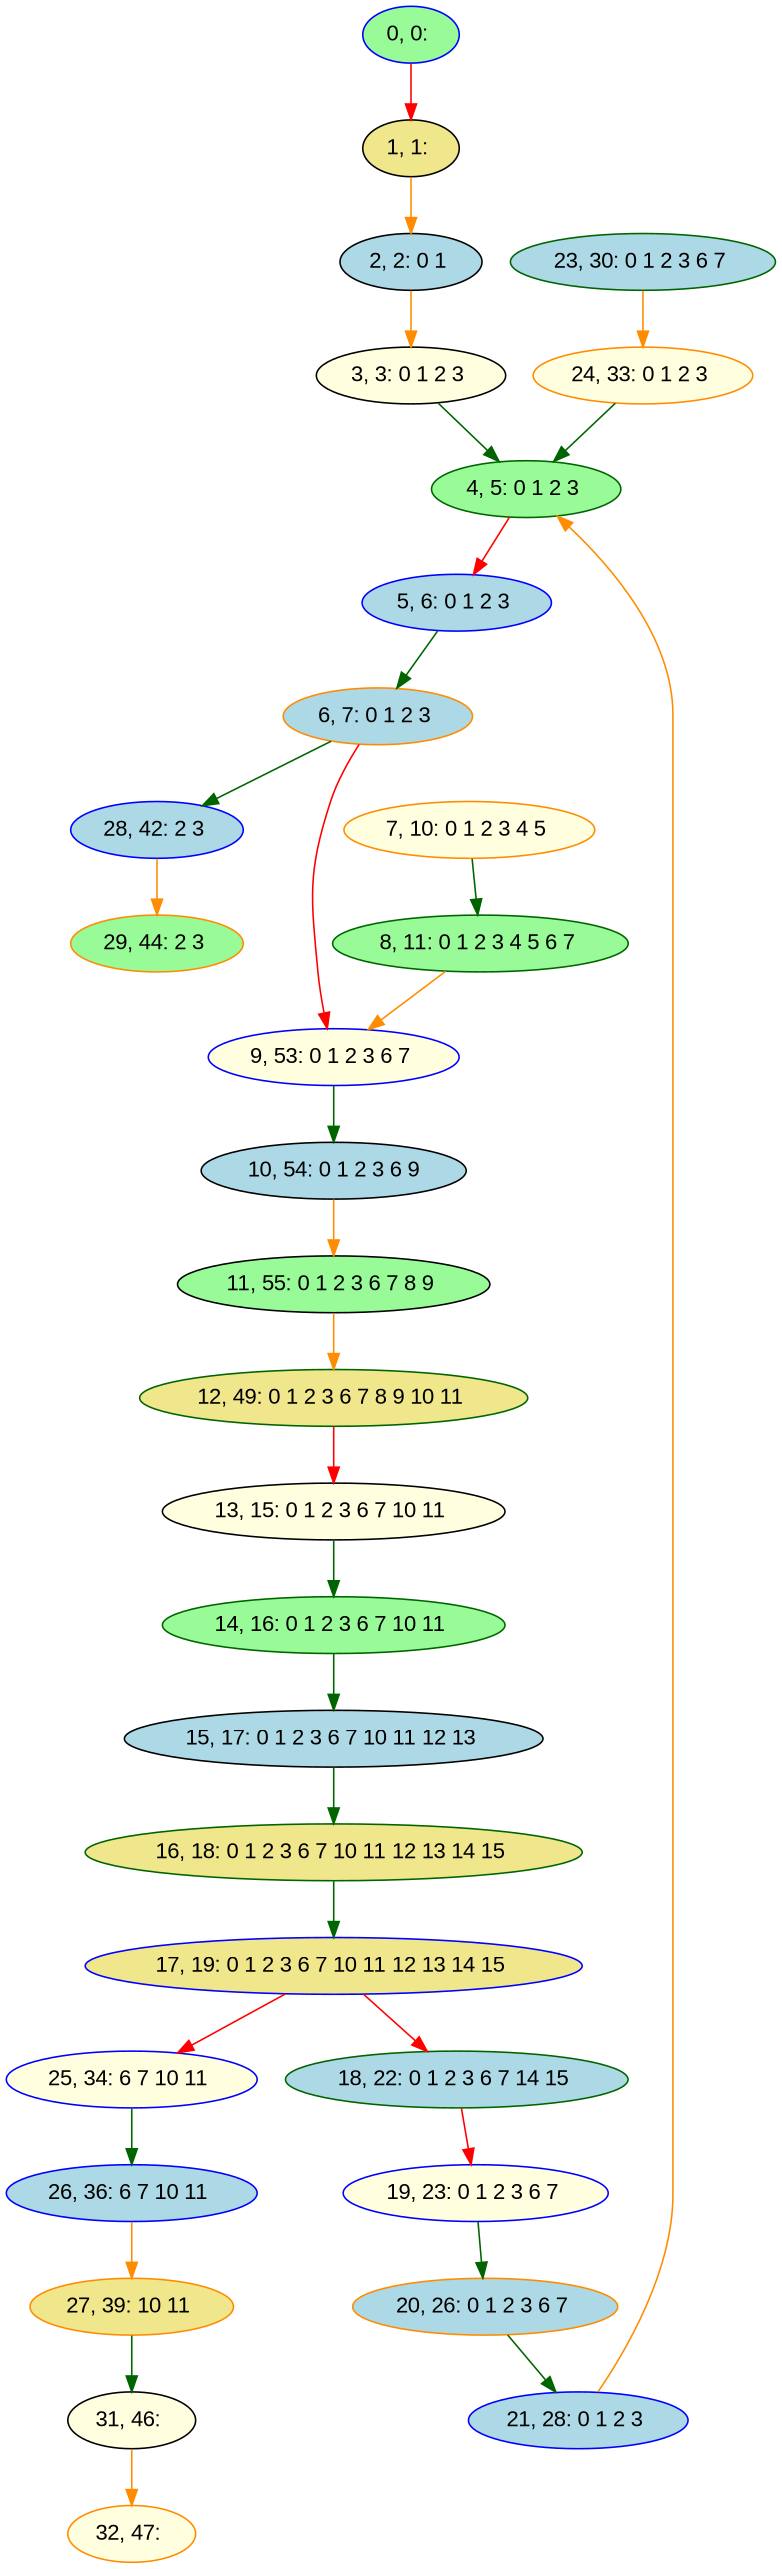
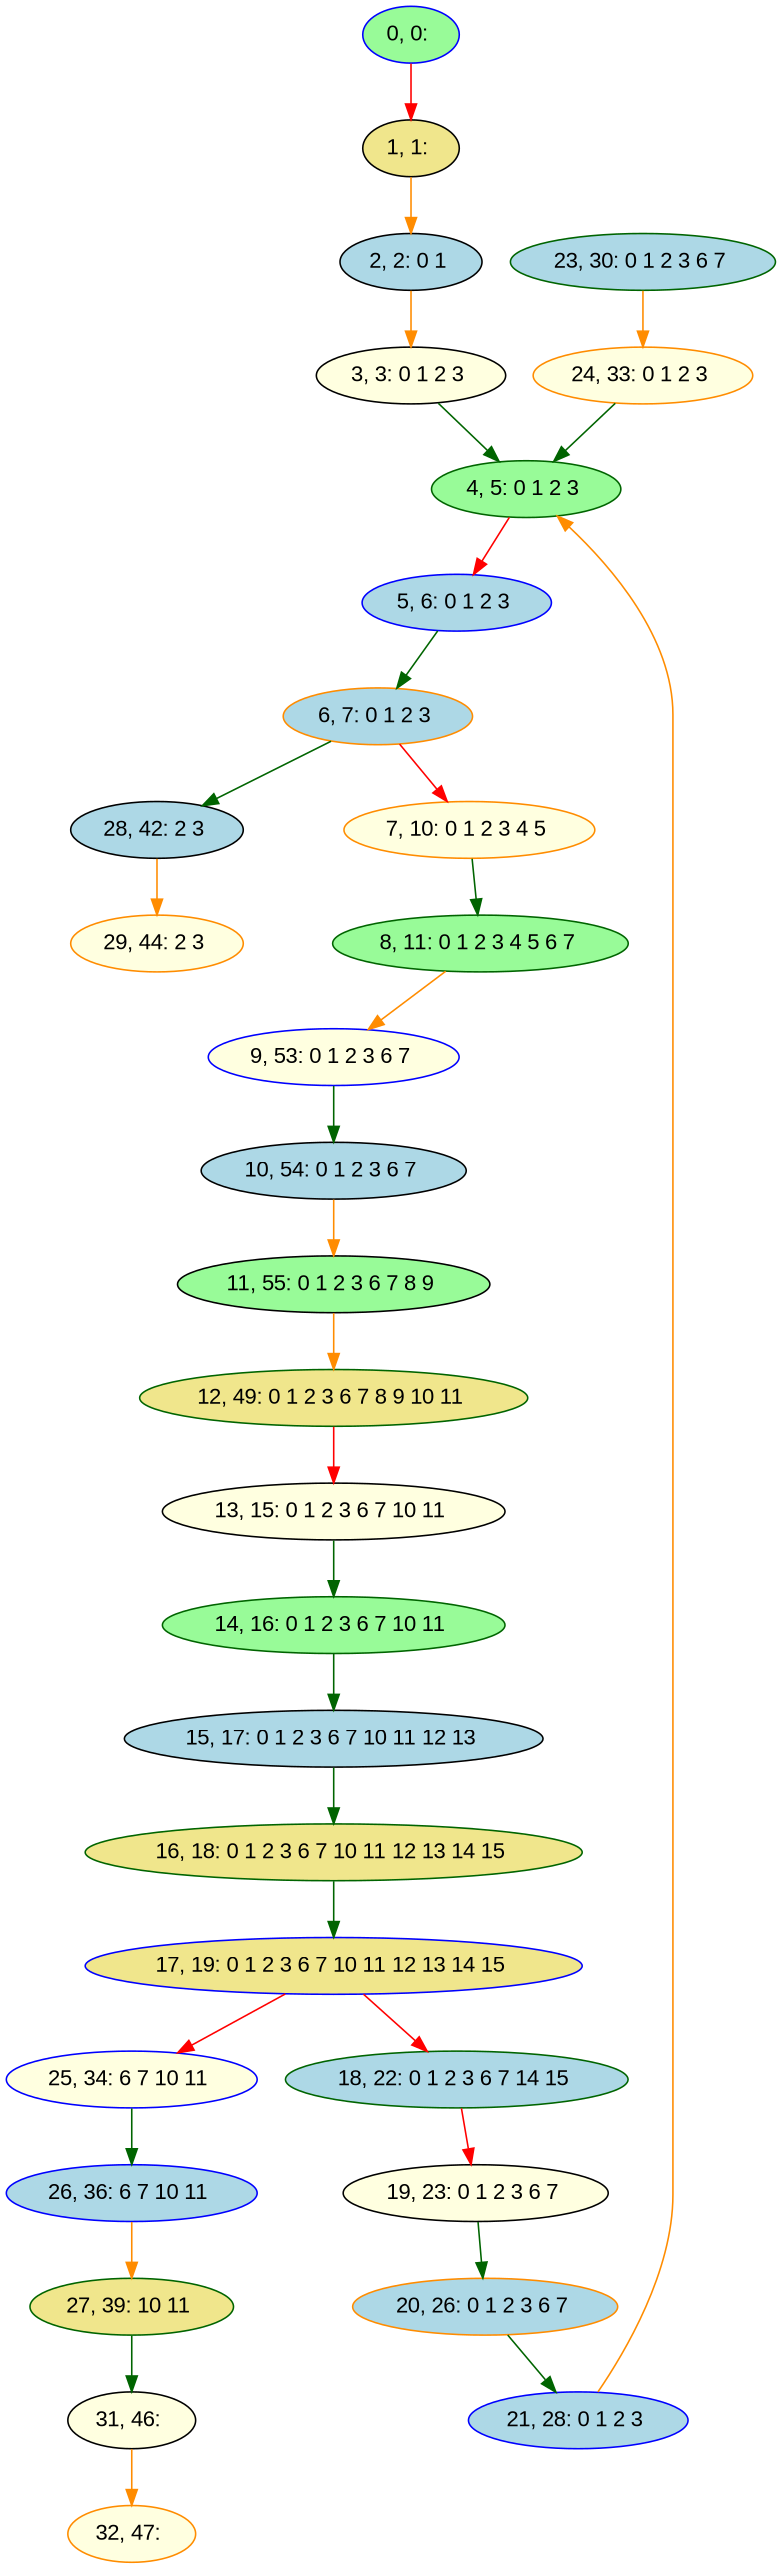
(157, 830) -> (157, 830)
(314, 875) -> (418, 767)
(157, 944) -> (157, 944)
(334, 1171) -> (334, 1171)
(476, 2193) -> (476, 2193)
(132, 2307) -> (132, 2307)
